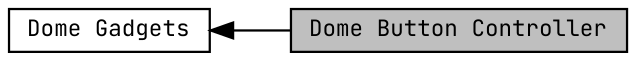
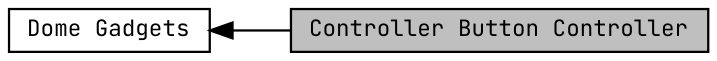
(459, 30) -> (500, 30)
